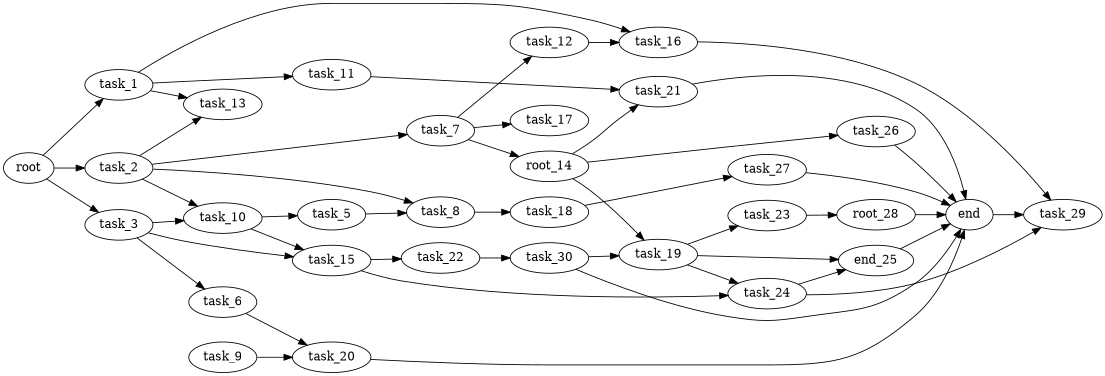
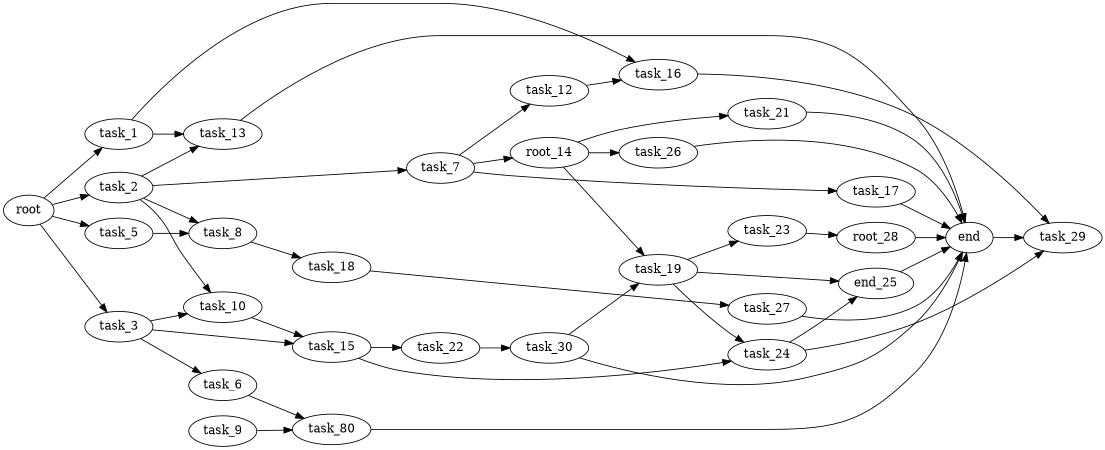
none -> (636, 36)
(332, 75) -> none
none -> (922, 214)
(275, 216) -> (67, 220)
(332, 357) -> (332, 429)
